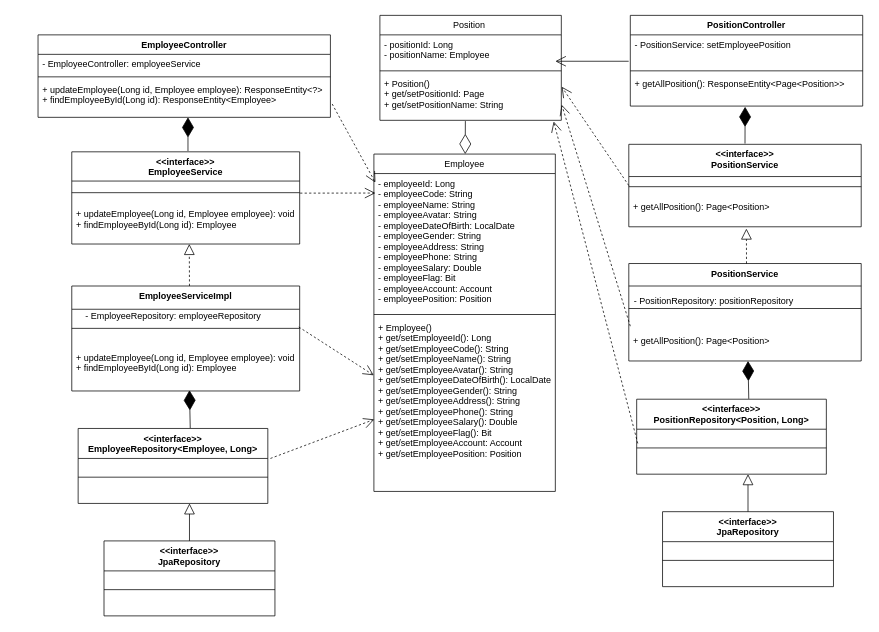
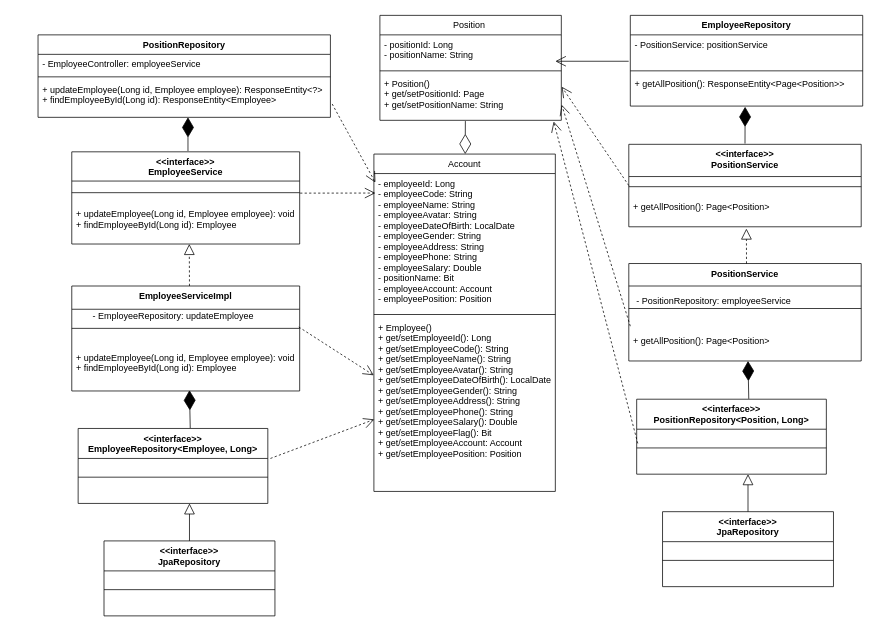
(746, 26) -> (746, 26)
(184, 45) -> (184, 45)
(424, 45) -> (424, 45)
(720, 45) -> (710, 45)
(464, 164) -> (464, 164)
(419, 184) -> (419, 184)
(714, 301) -> (714, 301)
(173, 316) -> (173, 316)
